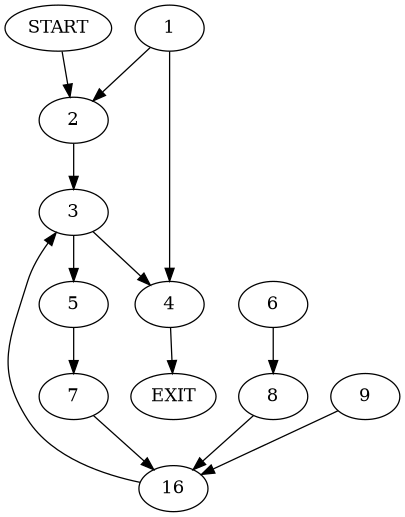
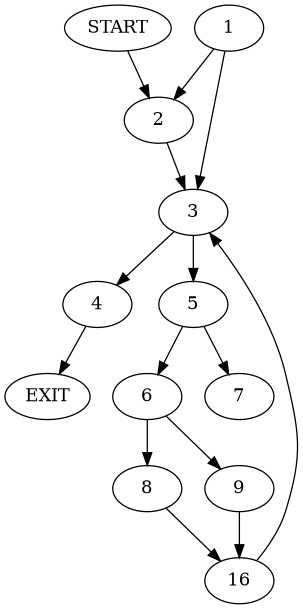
(170, 160) -> (212, 114)
none -> (173, 345)
(119, 438) -> none
none -> (189, 438)
